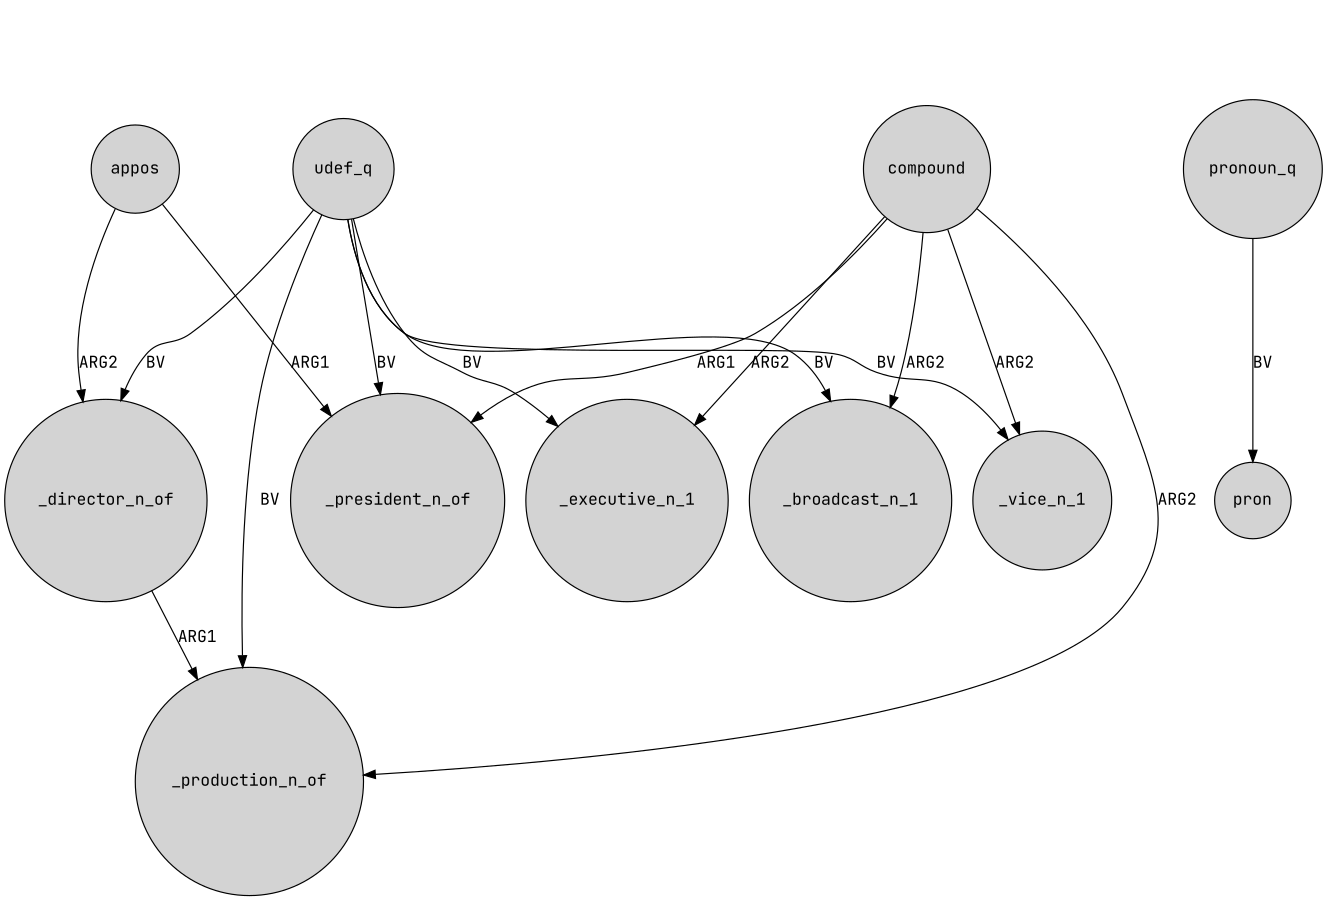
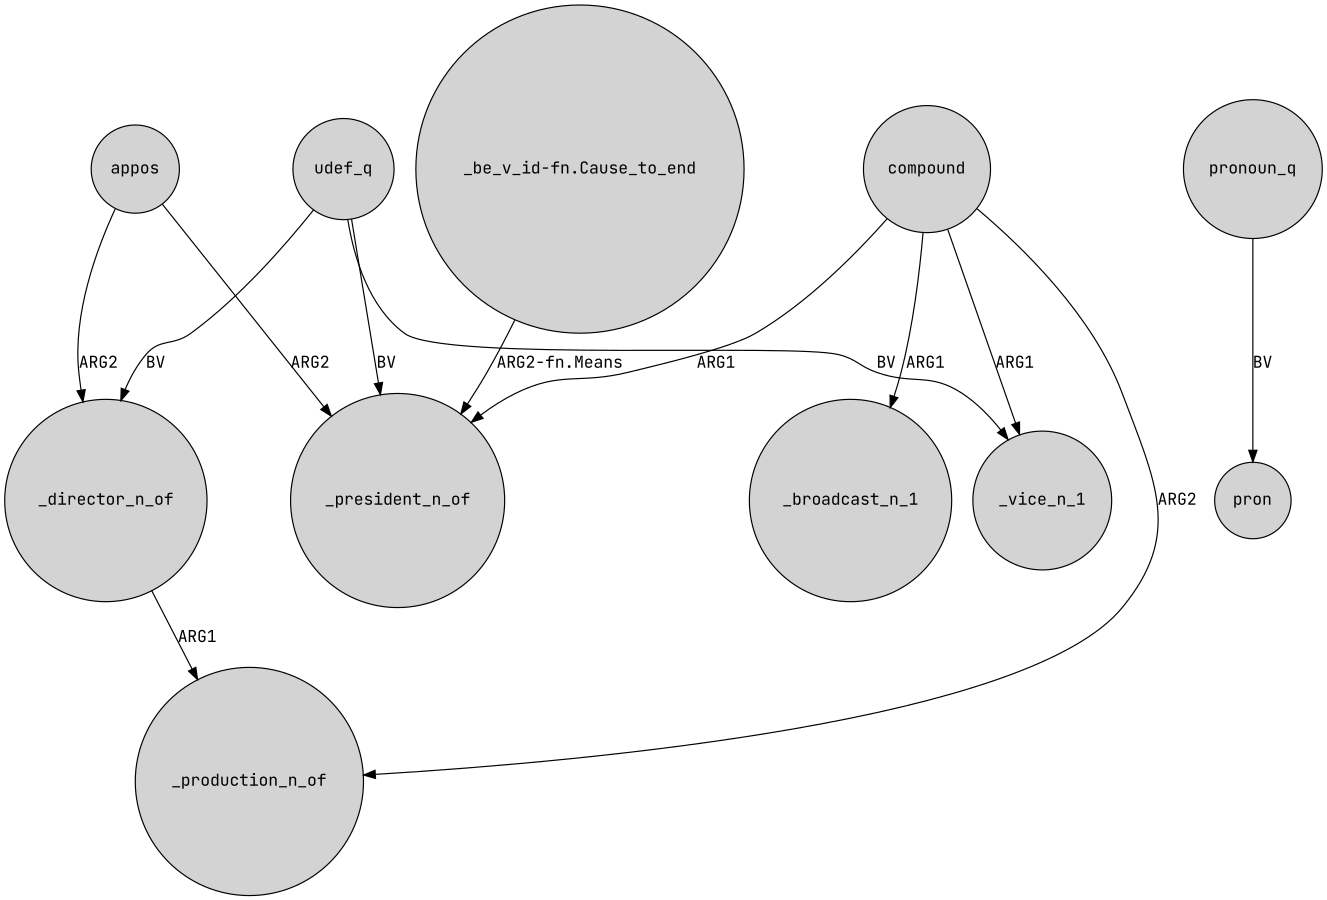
none -> (580, 169)
(616, 343) -> none
(311, 363) -> (311, 363)
(926, 363) -> (926, 363)
(1015, 363) -> (1015, 363)
(254, 430) -> none
(627, 501) -> none
